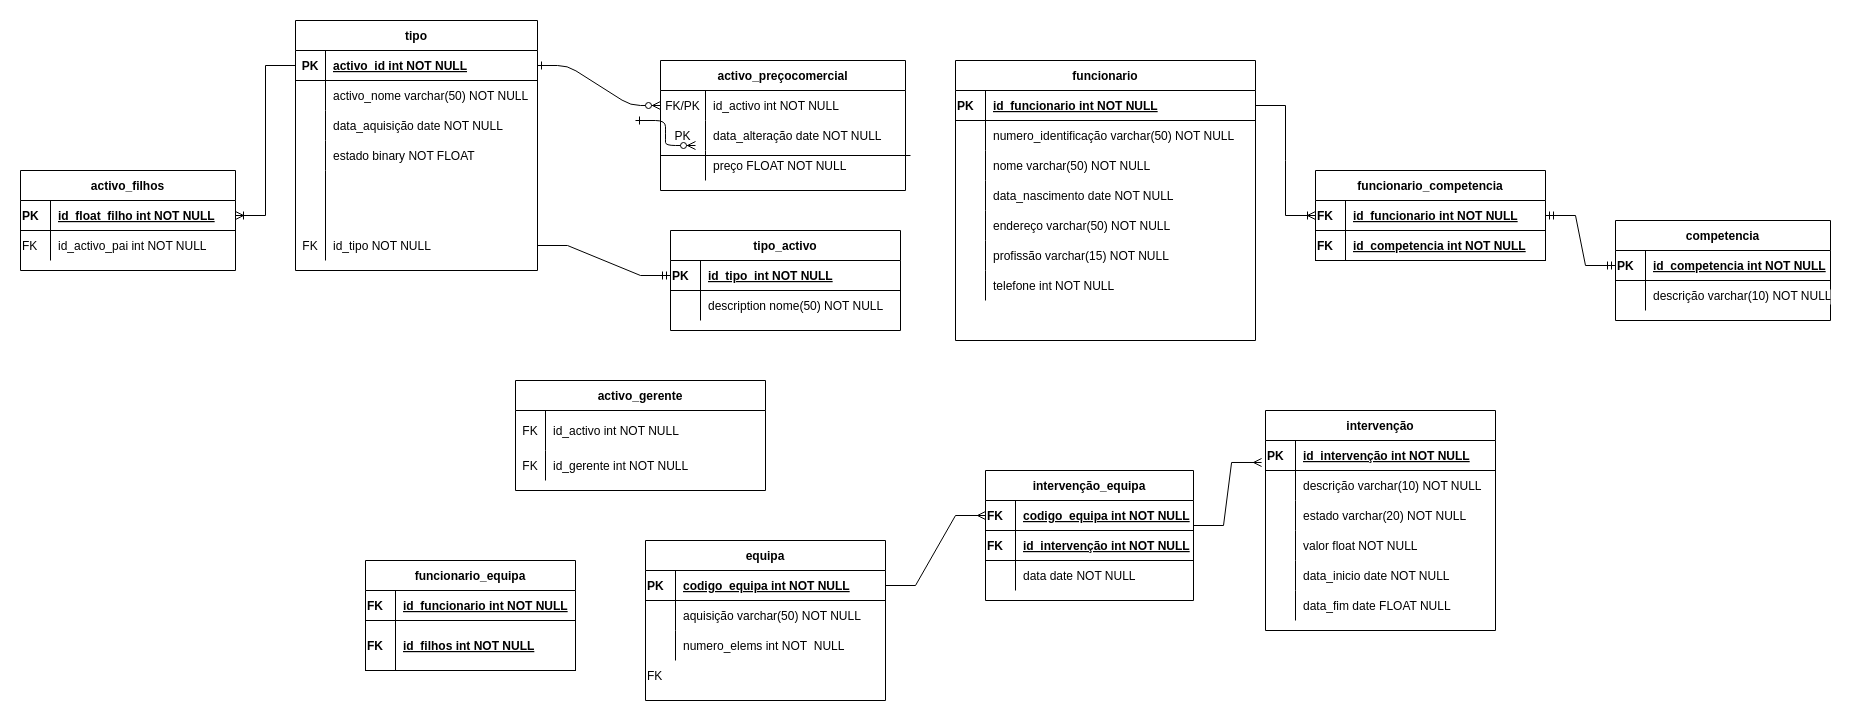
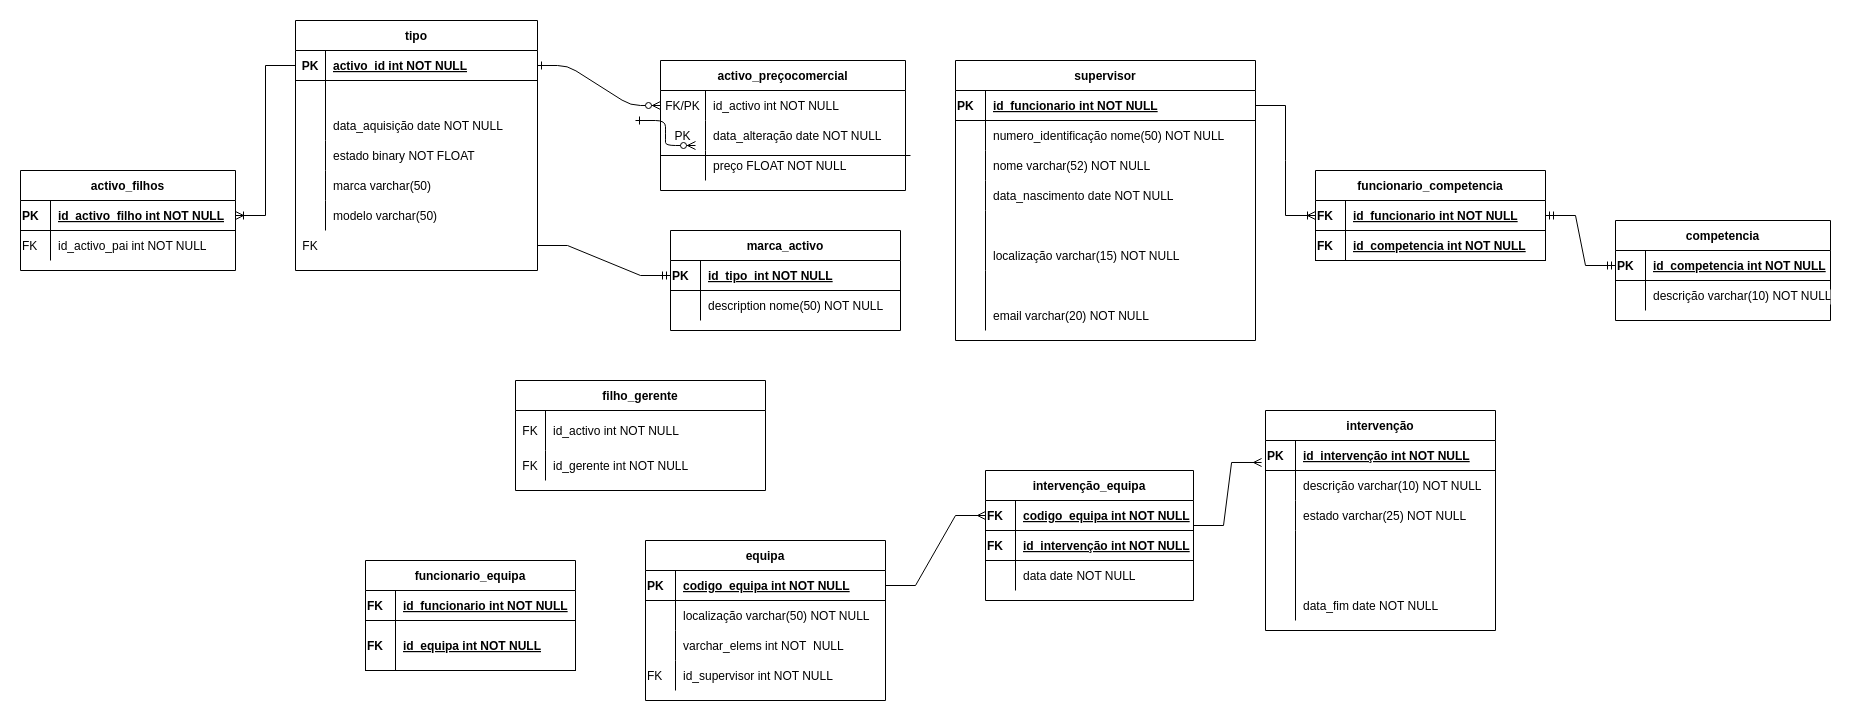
(1105, 76) -> (1105, 76)
(432, 96) -> none
(1121, 136) -> (1111, 136)
(1072, 166) -> (1072, 166)
none -> (432, 186)
(136, 216) -> (140, 216)
none -> (432, 216)
(1121, 226) -> none
(432, 246) -> none
(785, 246) -> (785, 246)
(1088, 256) -> (1091, 256)
(1121, 286) -> none
none -> (1121, 316)
(640, 396) -> (640, 396)
(1389, 516) -> (1389, 516)
(1396, 546) -> none
(1396, 576) -> none
(1377, 606) -> (1371, 606)
(776, 616) -> (781, 616)
(466, 646) -> (468, 646)
(763, 646) -> (766, 646)
none -> (781, 676)
